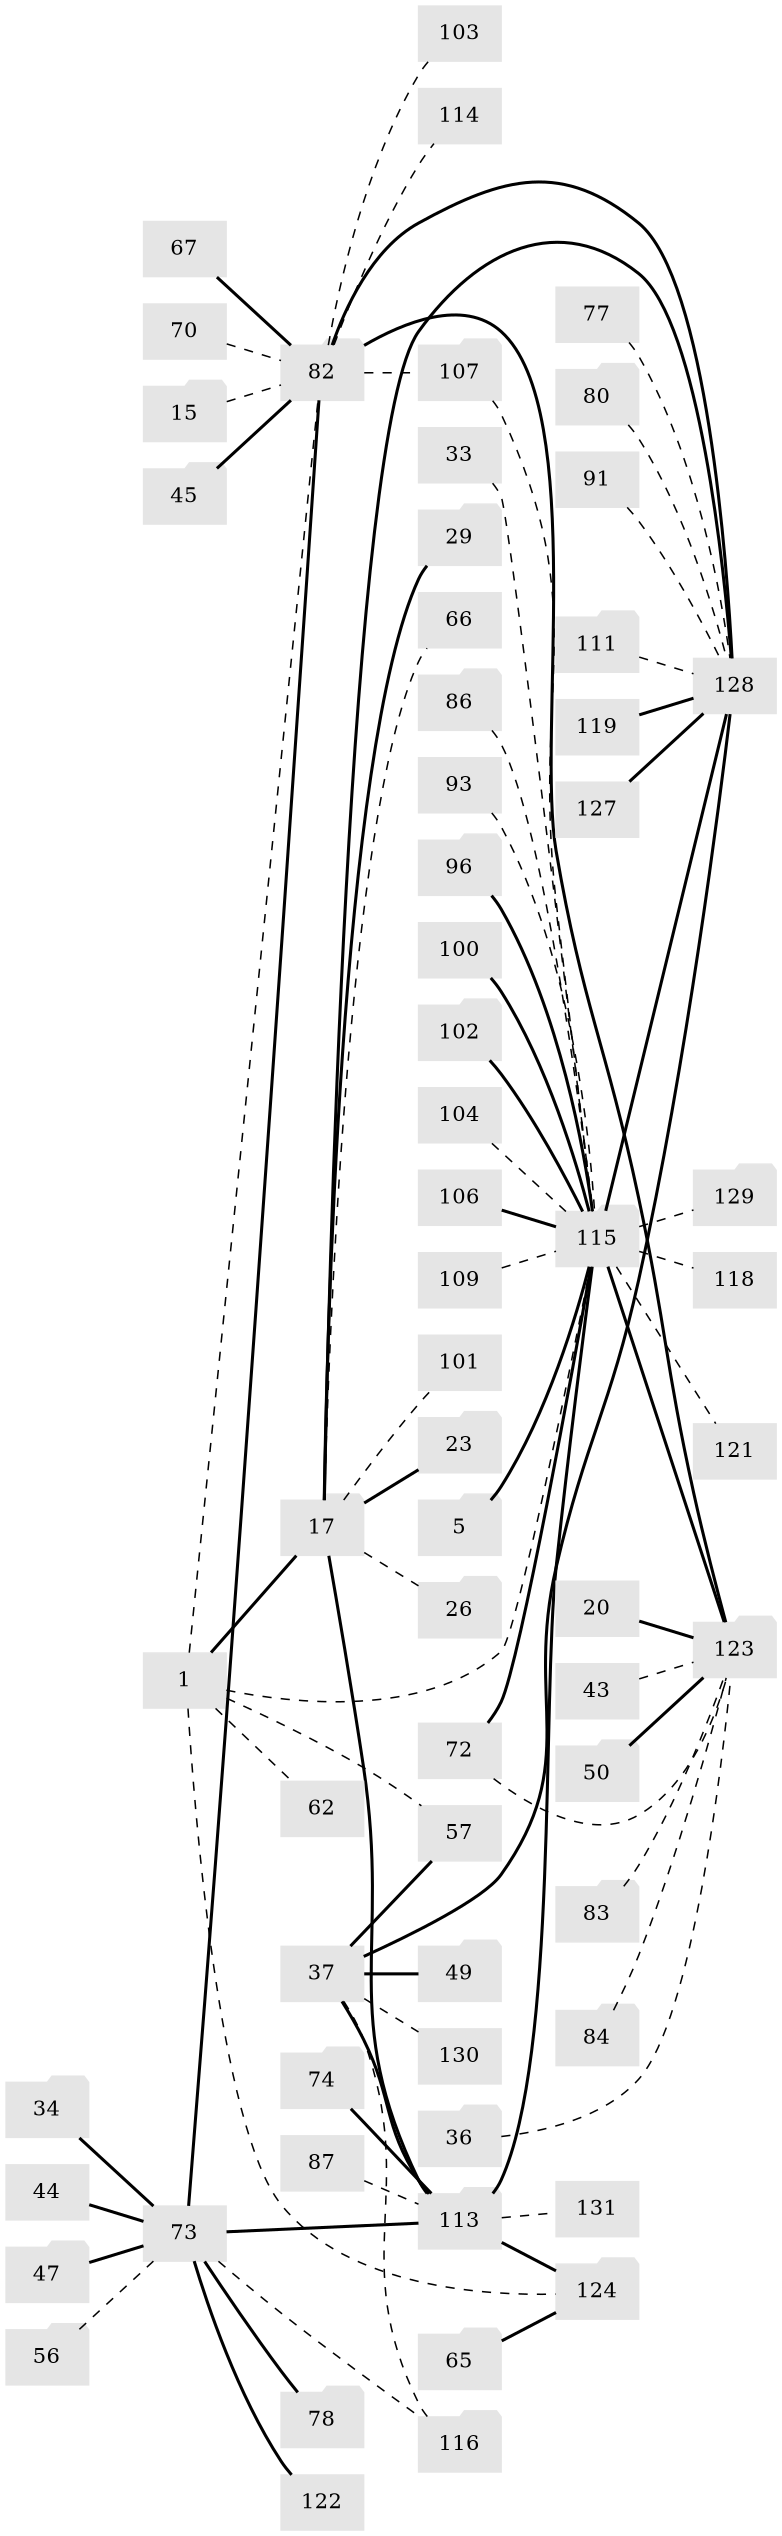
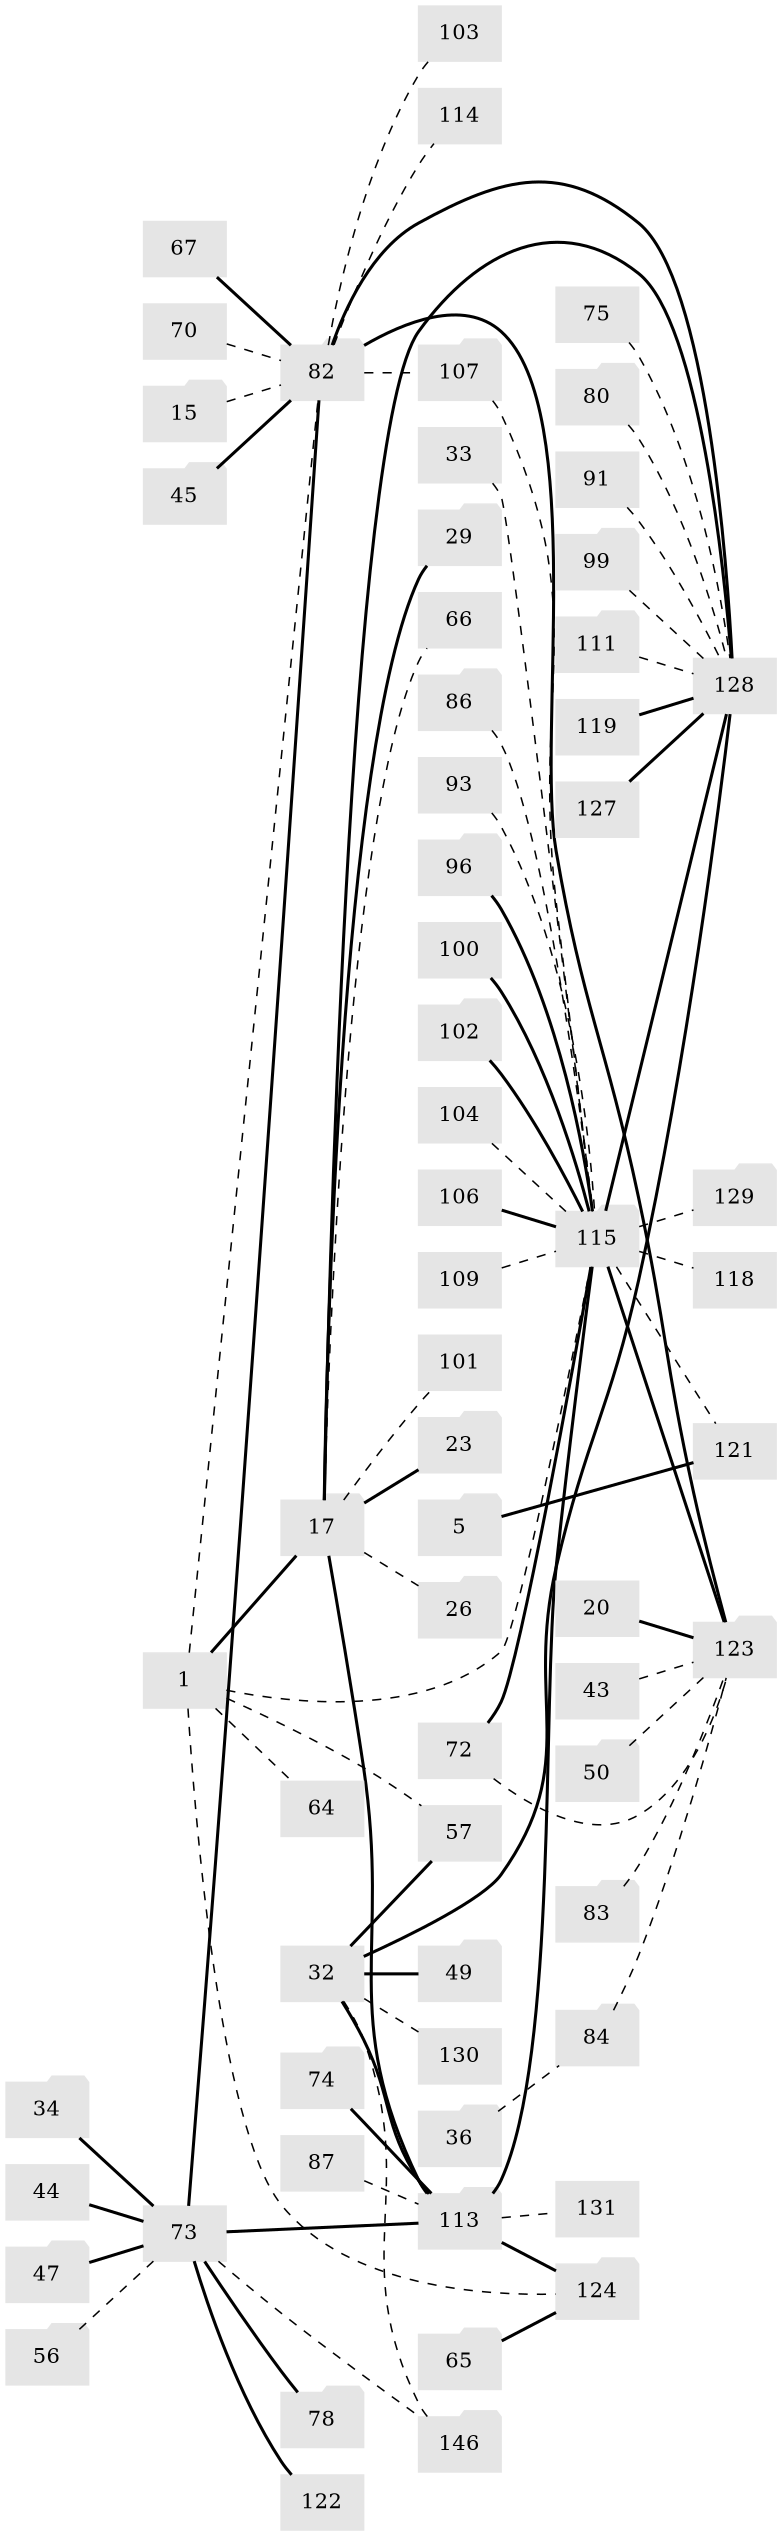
(597, 315) -> (597, 315)
none -> (597, 562)
(550, 1388) -> (597, 1490)
(666, 1712) -> (666, 1712)
(322, 1809) -> (322, 1809)
(687, 1958) -> (536, 2083)
(322, 1974) -> (322, 1974)
(460, 2444) -> (460, 2444)
